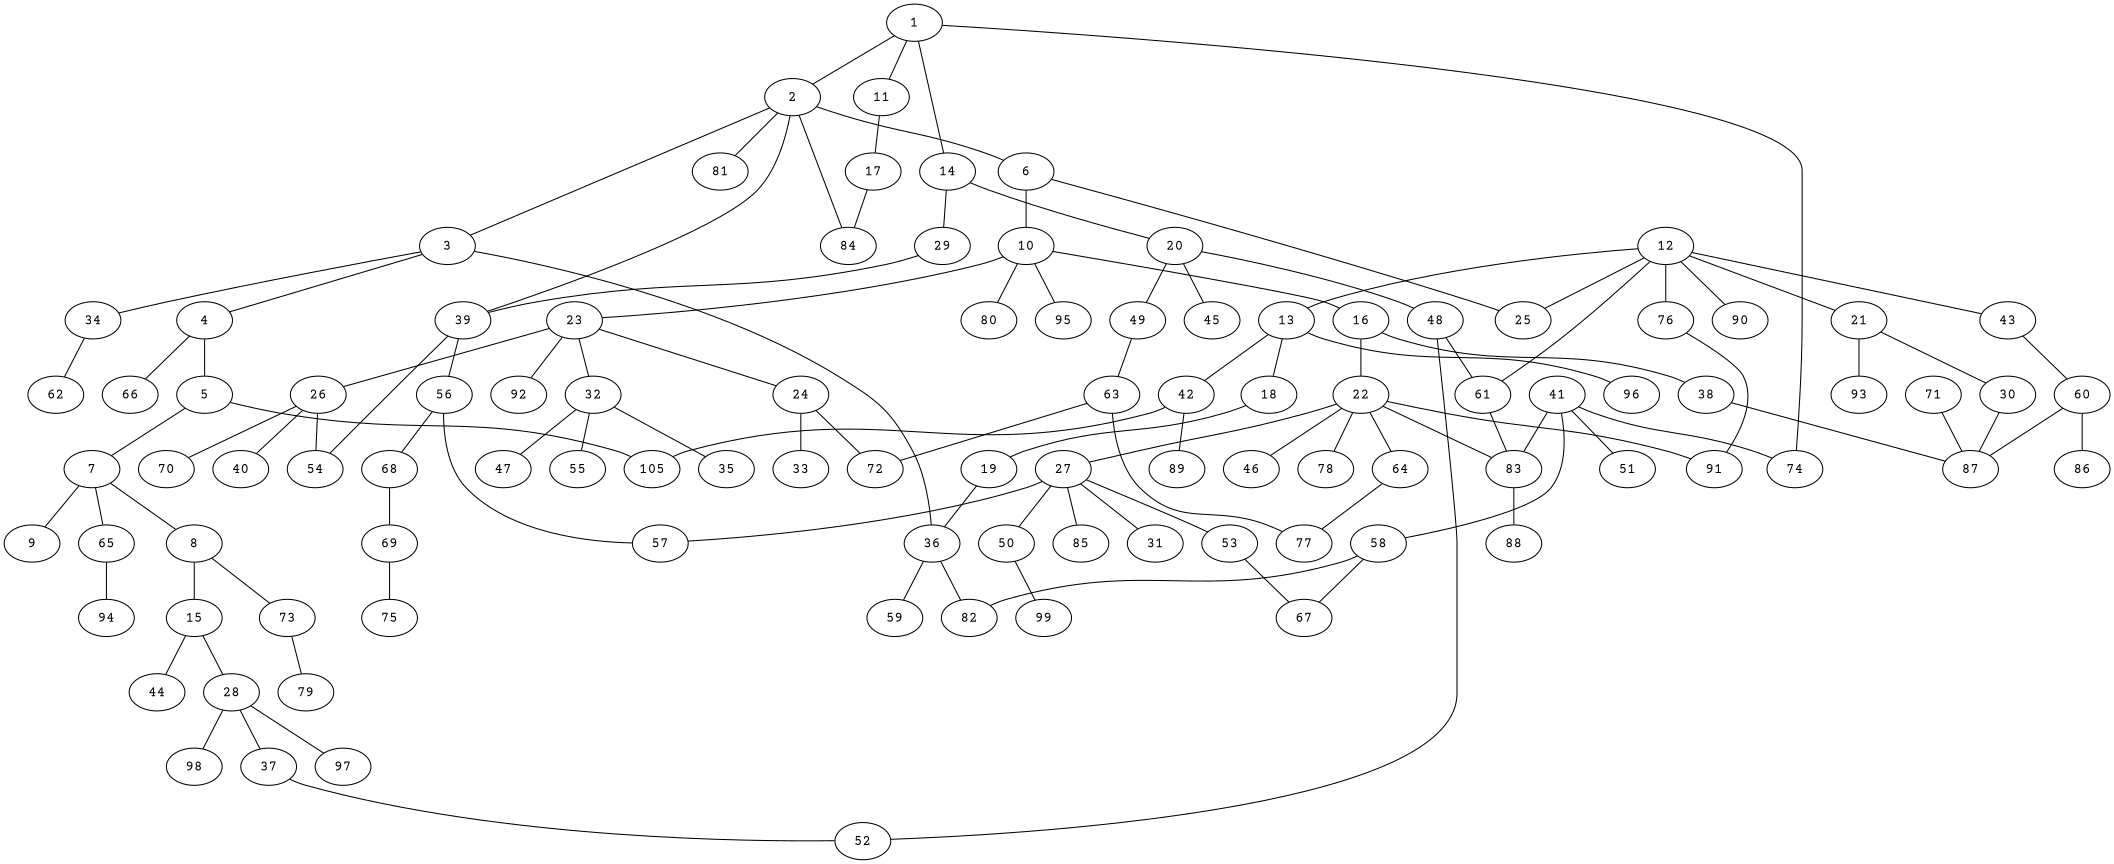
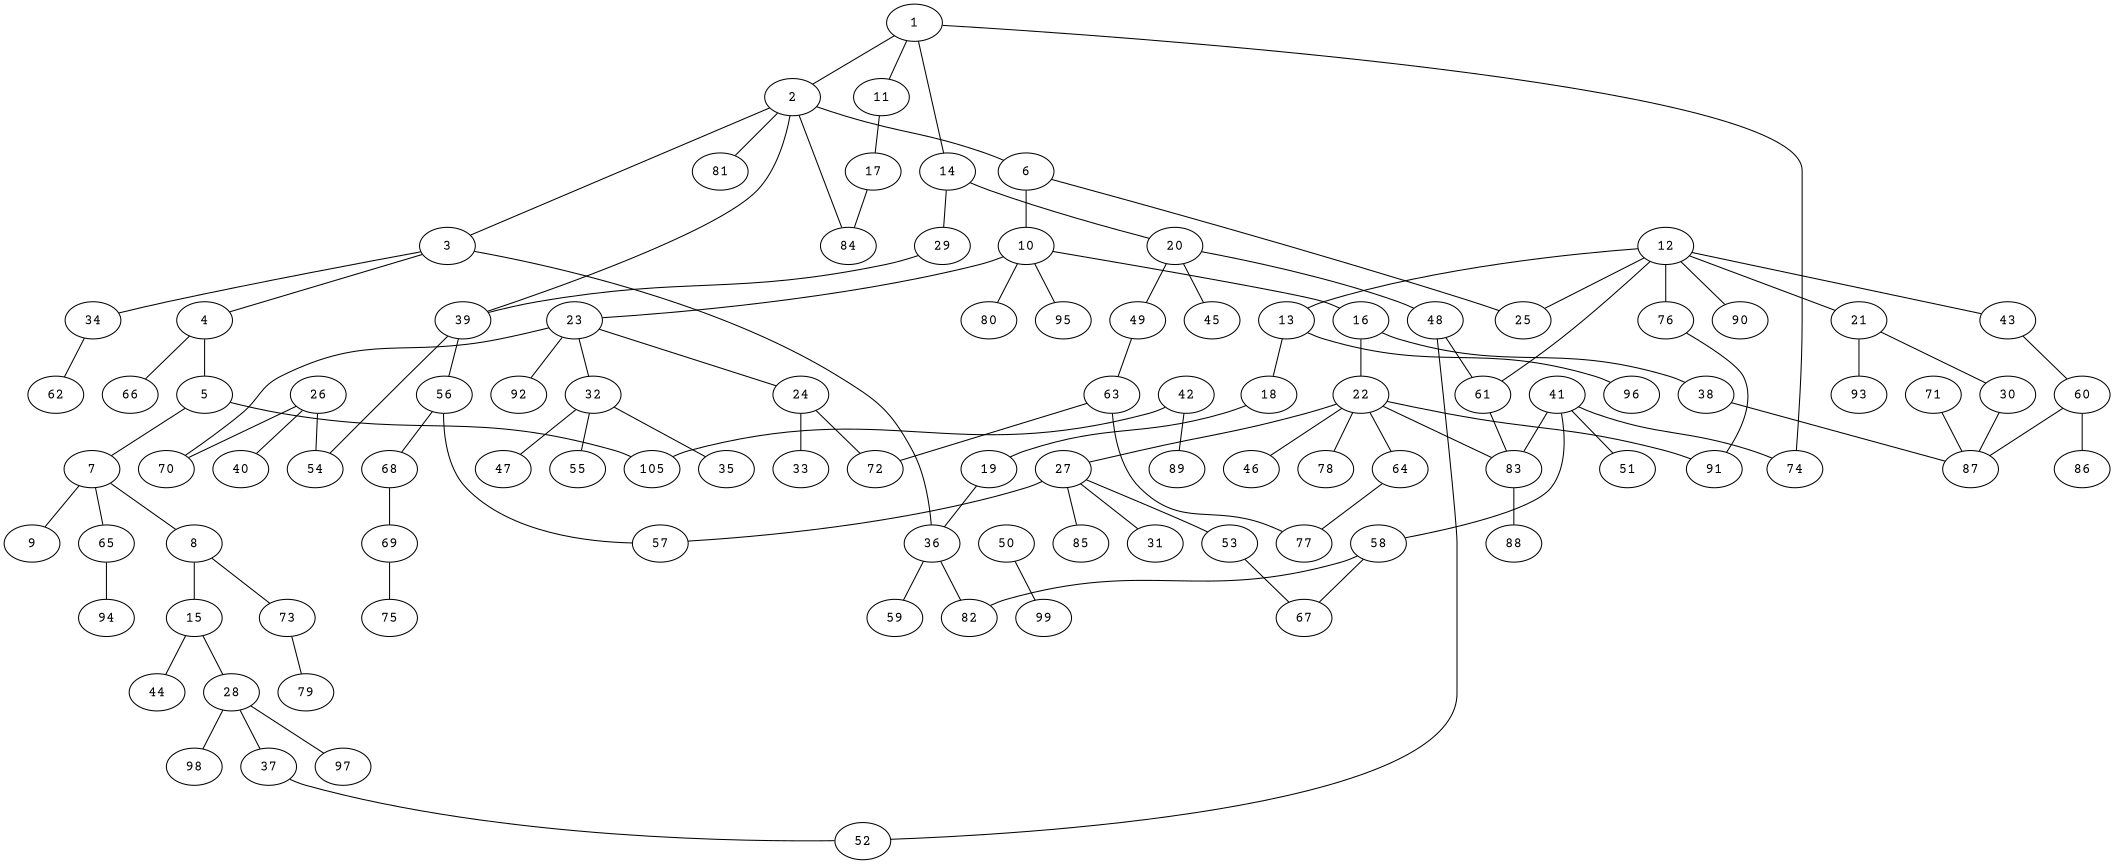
(446, 358) -> (351, 352)
(1236, 358) -> none
(1035, 506) -> none
